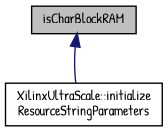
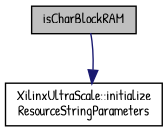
(75, 65) -> (93, 51)
